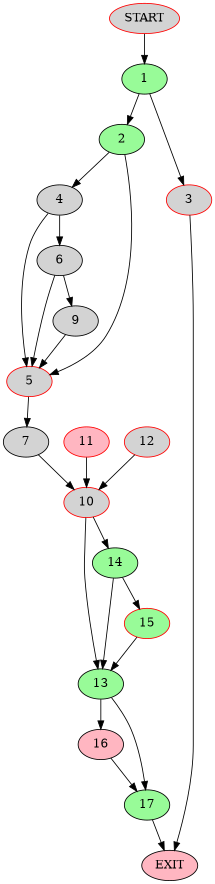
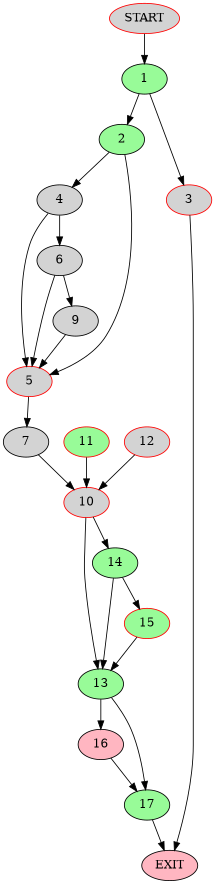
(87, 442) -> (87, 442)
